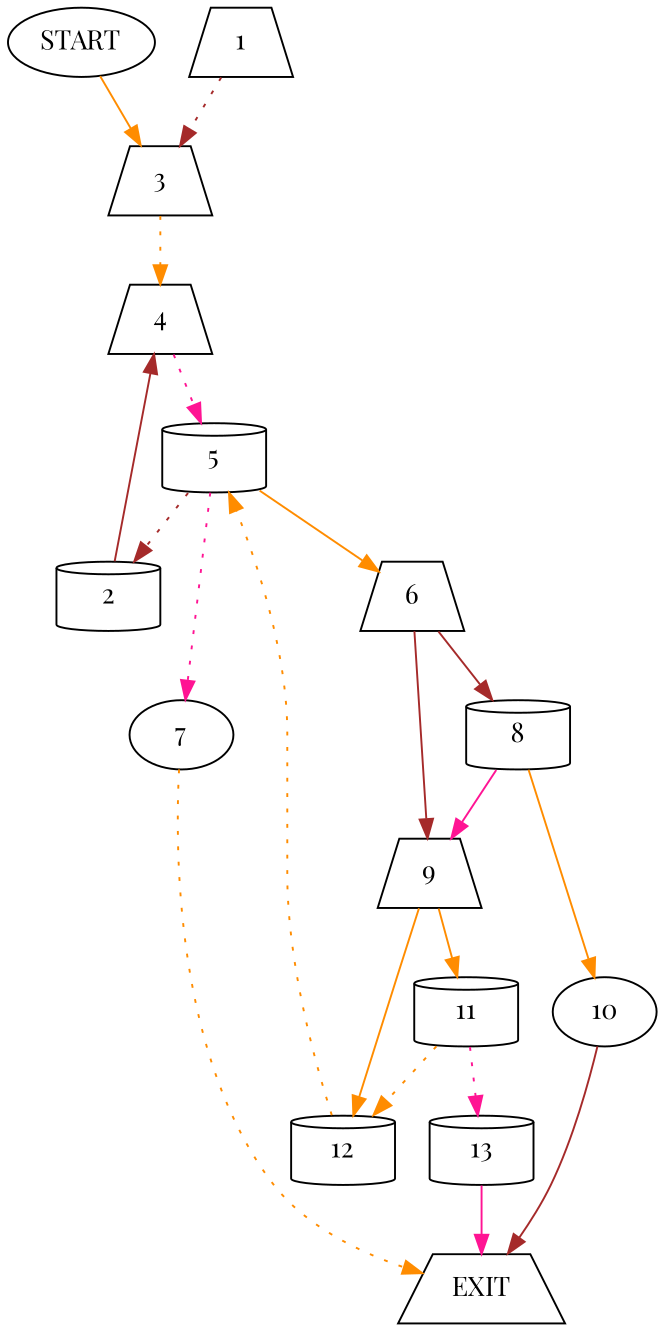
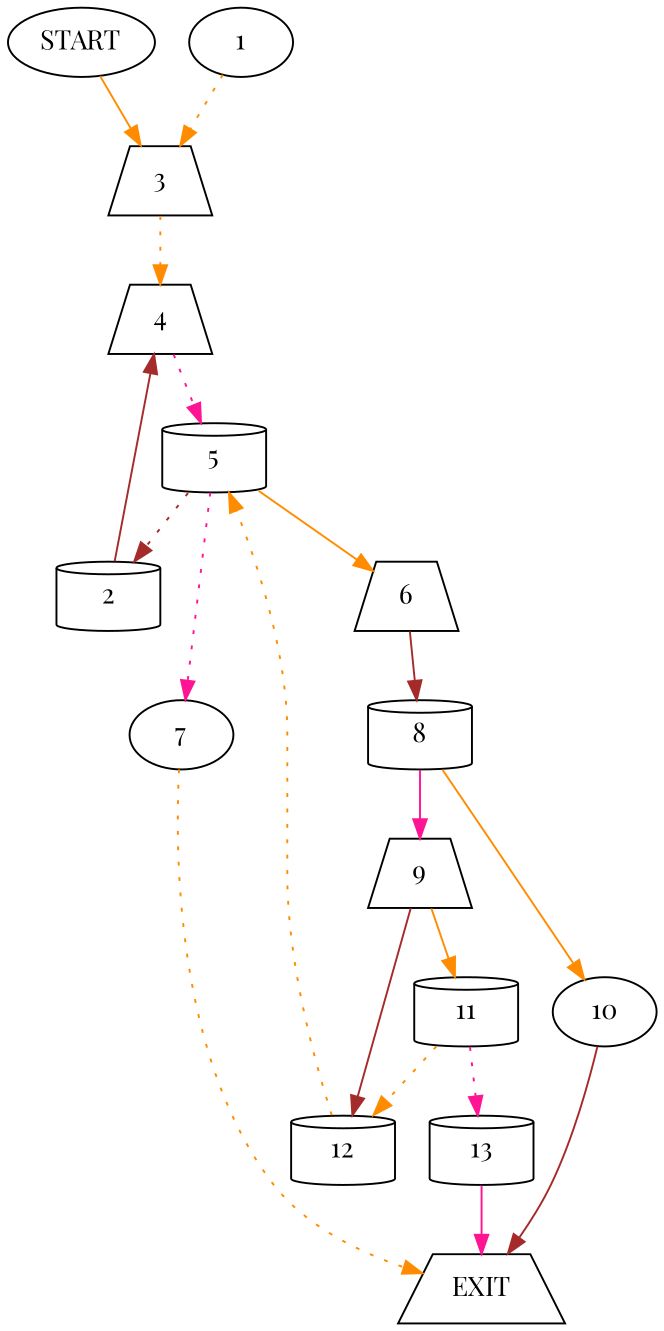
(241, 42) -> (241, 42)
(206, 103) -> (207, 102)
(420, 725) -> none
(389, 1003) -> (384, 1002)
